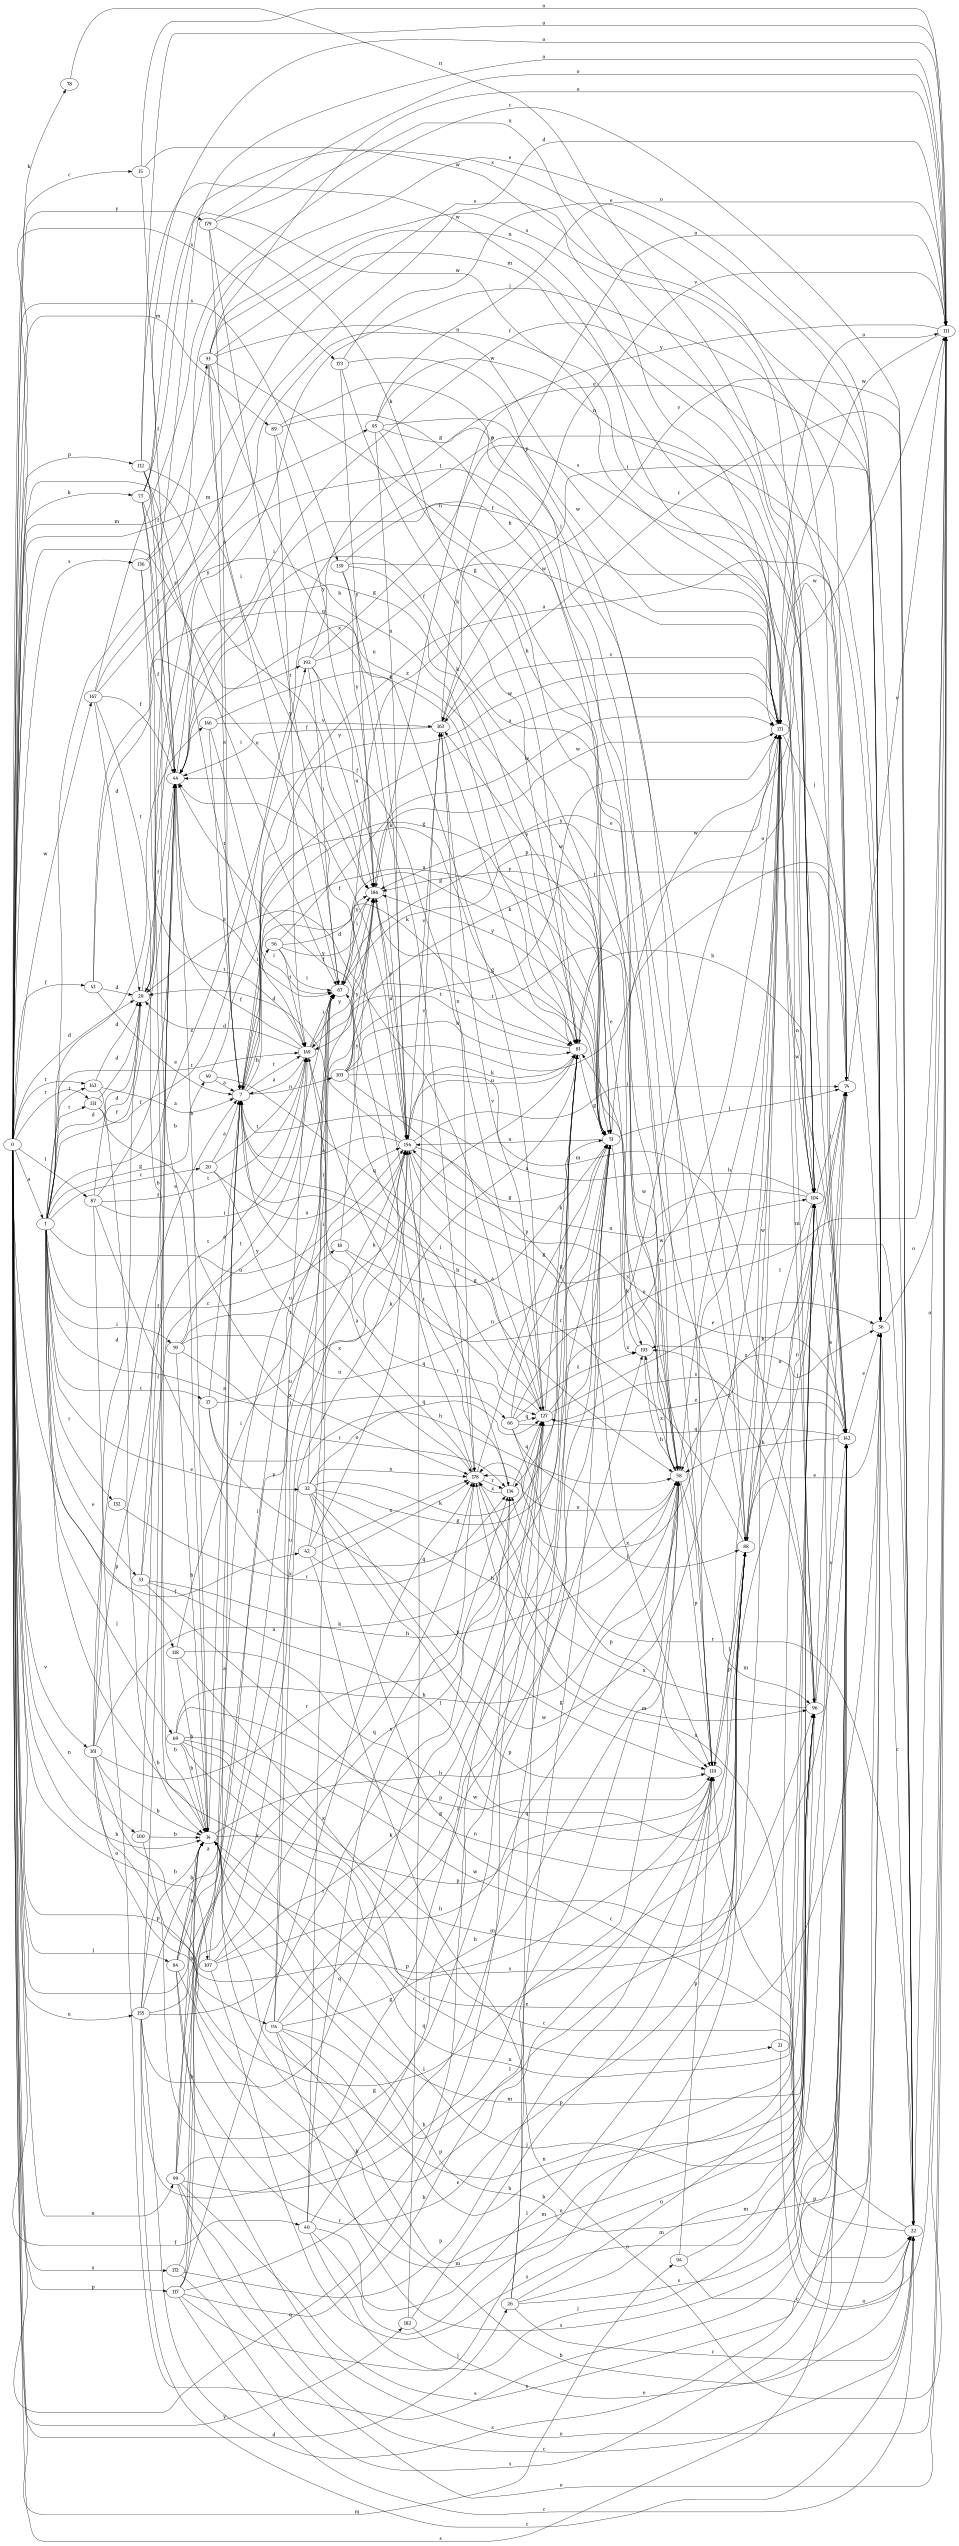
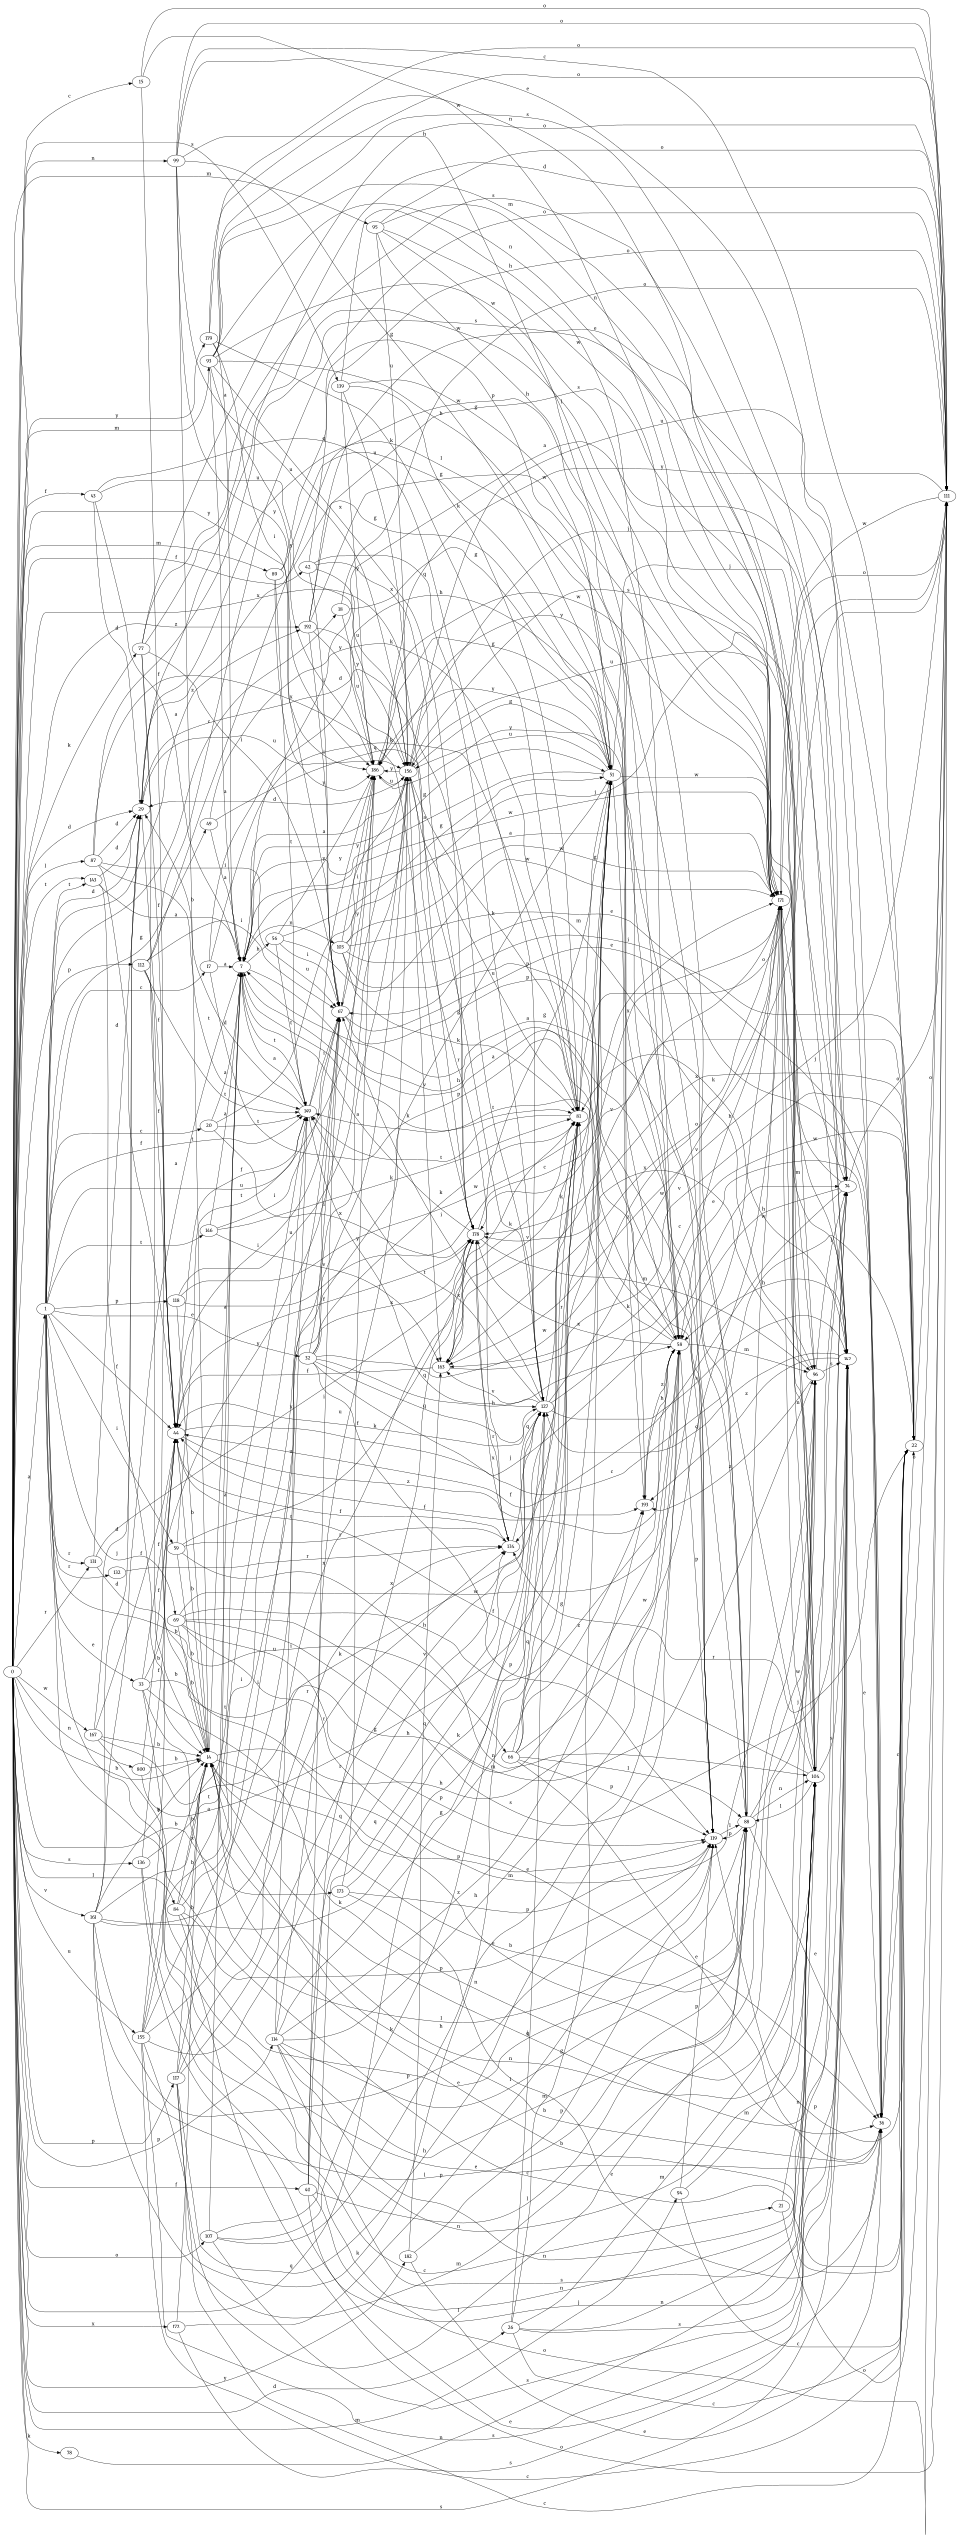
(832, 309) -> (768, 2186)
none -> (255, 738)
(141, 1837) -> (141, 1769)
